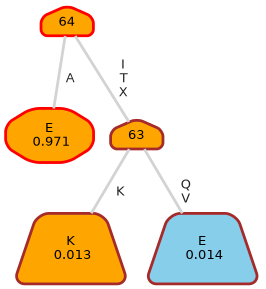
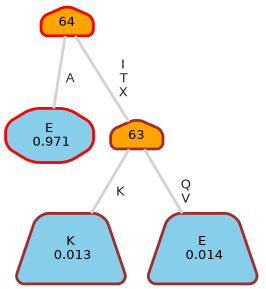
(50, 135) -> (50, 135)
(71, 249) -> (71, 249)
